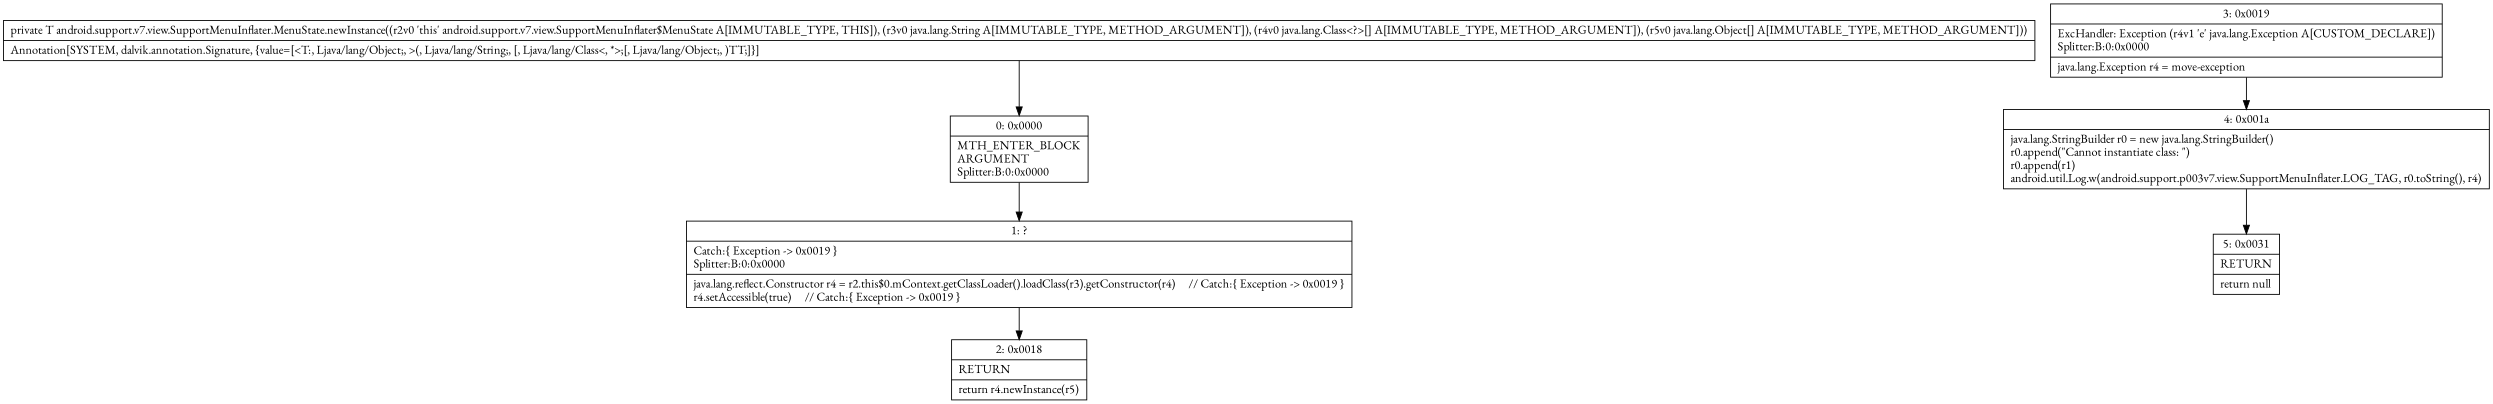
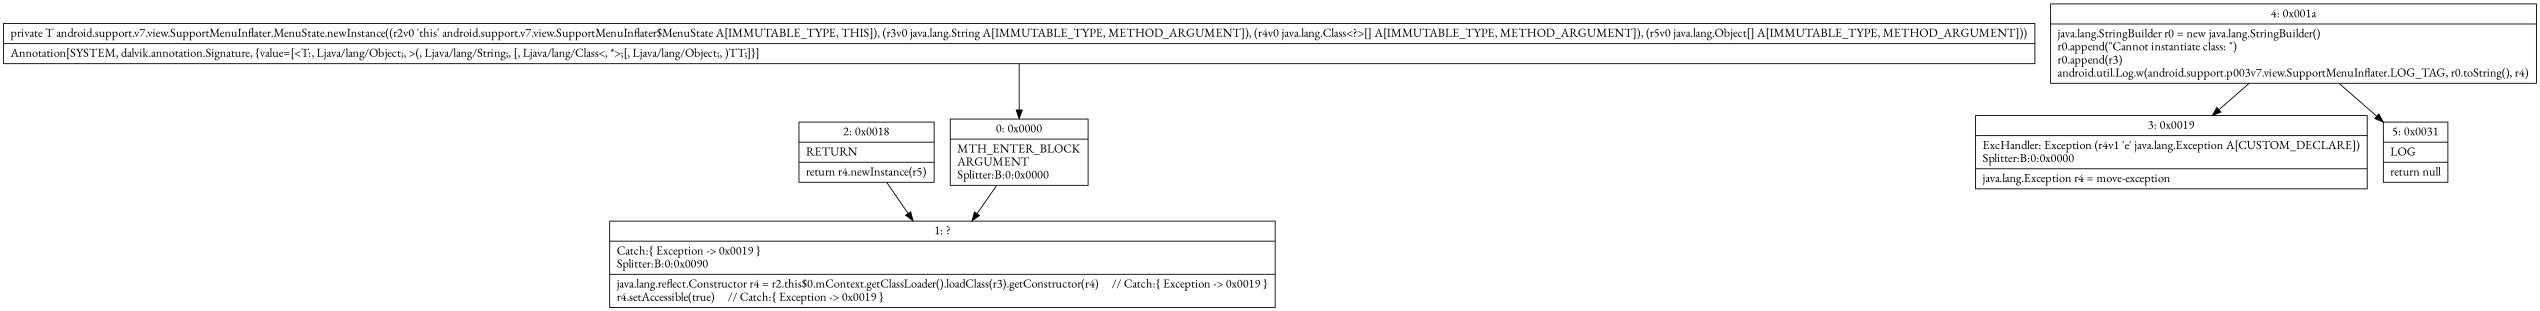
(2246, 89) -> (2234, 96)
(2043, 165) -> (2090, 60)
(740, 264) -> (663, 264)
(2246, 264) -> (2403, 152)
(1019, 319) -> (897, 198)
